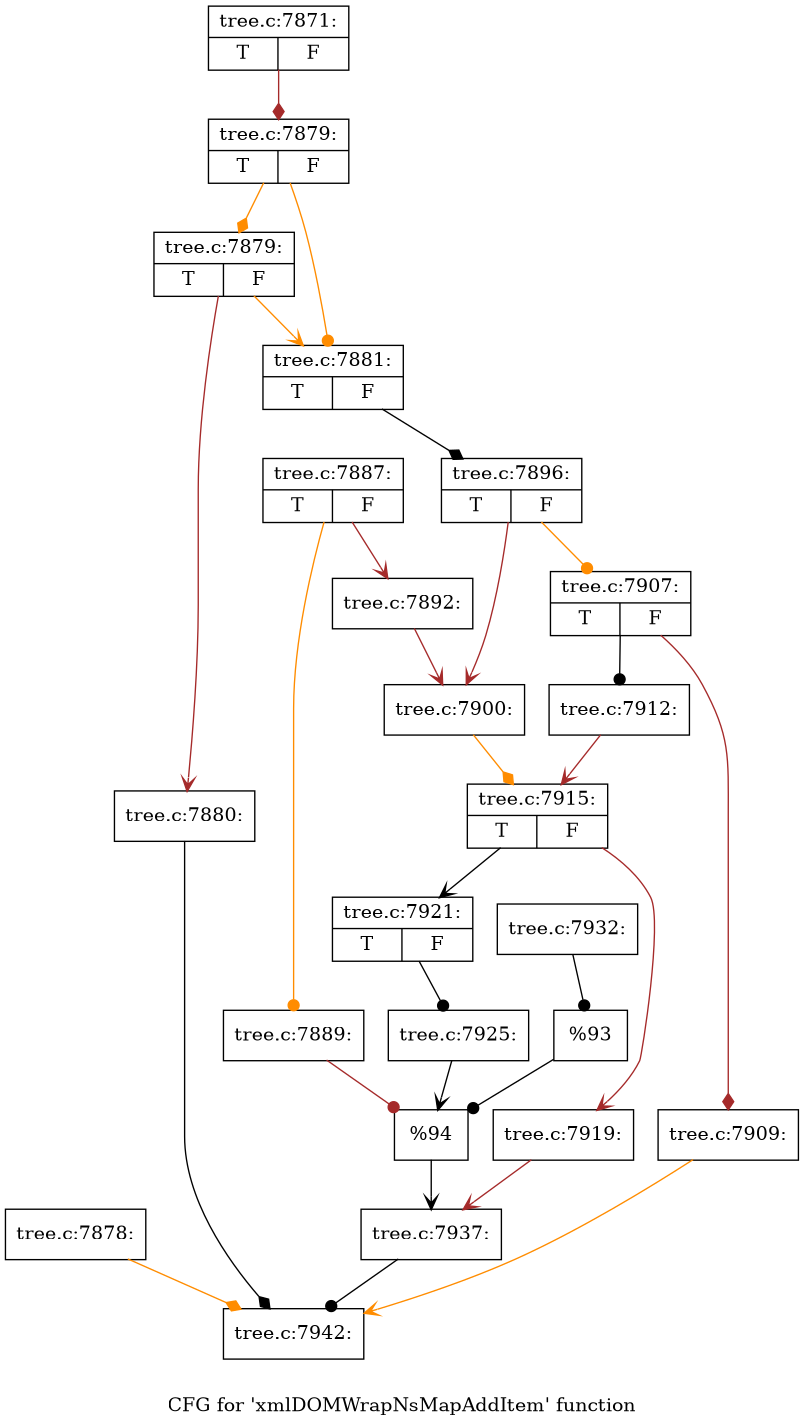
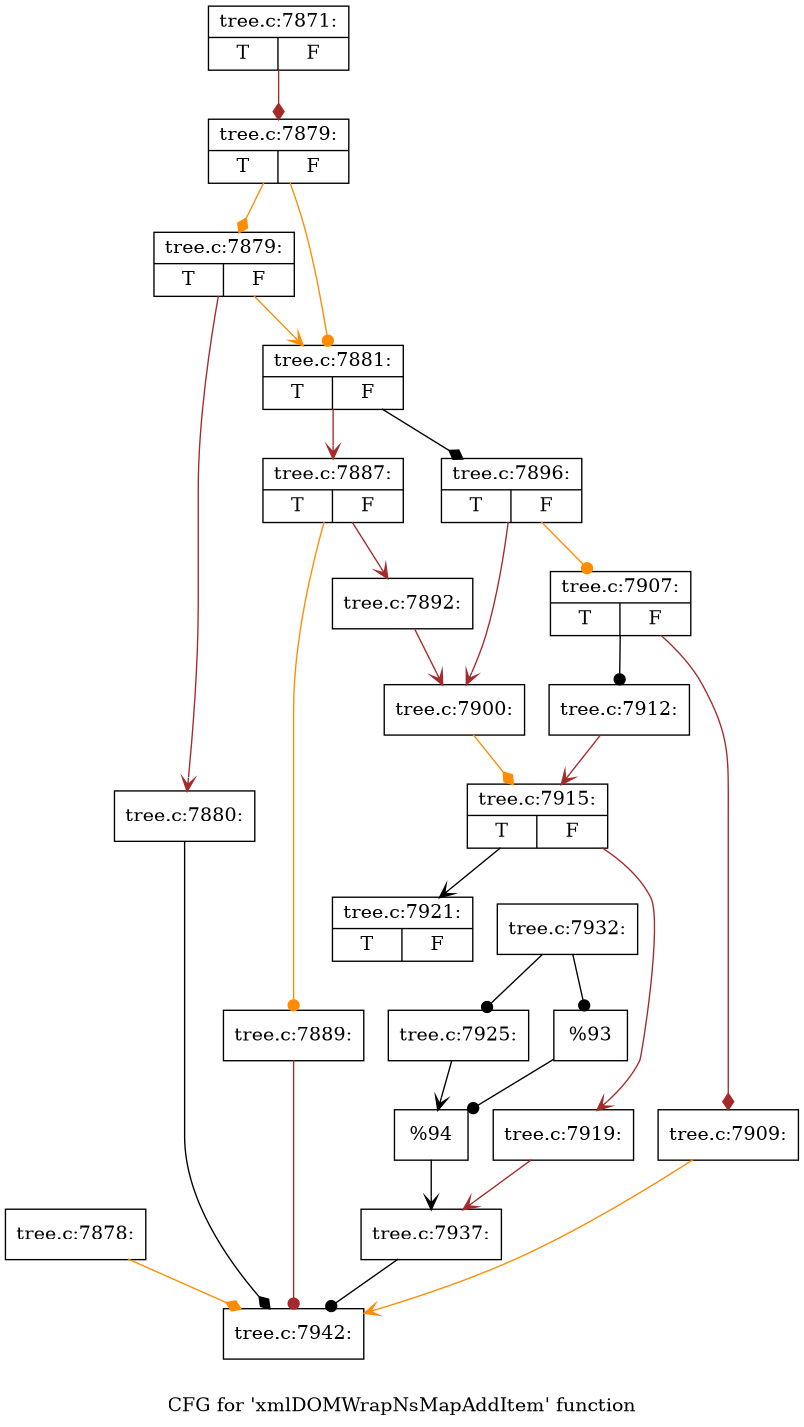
none -> (333, 427)
(430, 981) -> (517, 978)
(358, 1082) -> (294, 1179)
